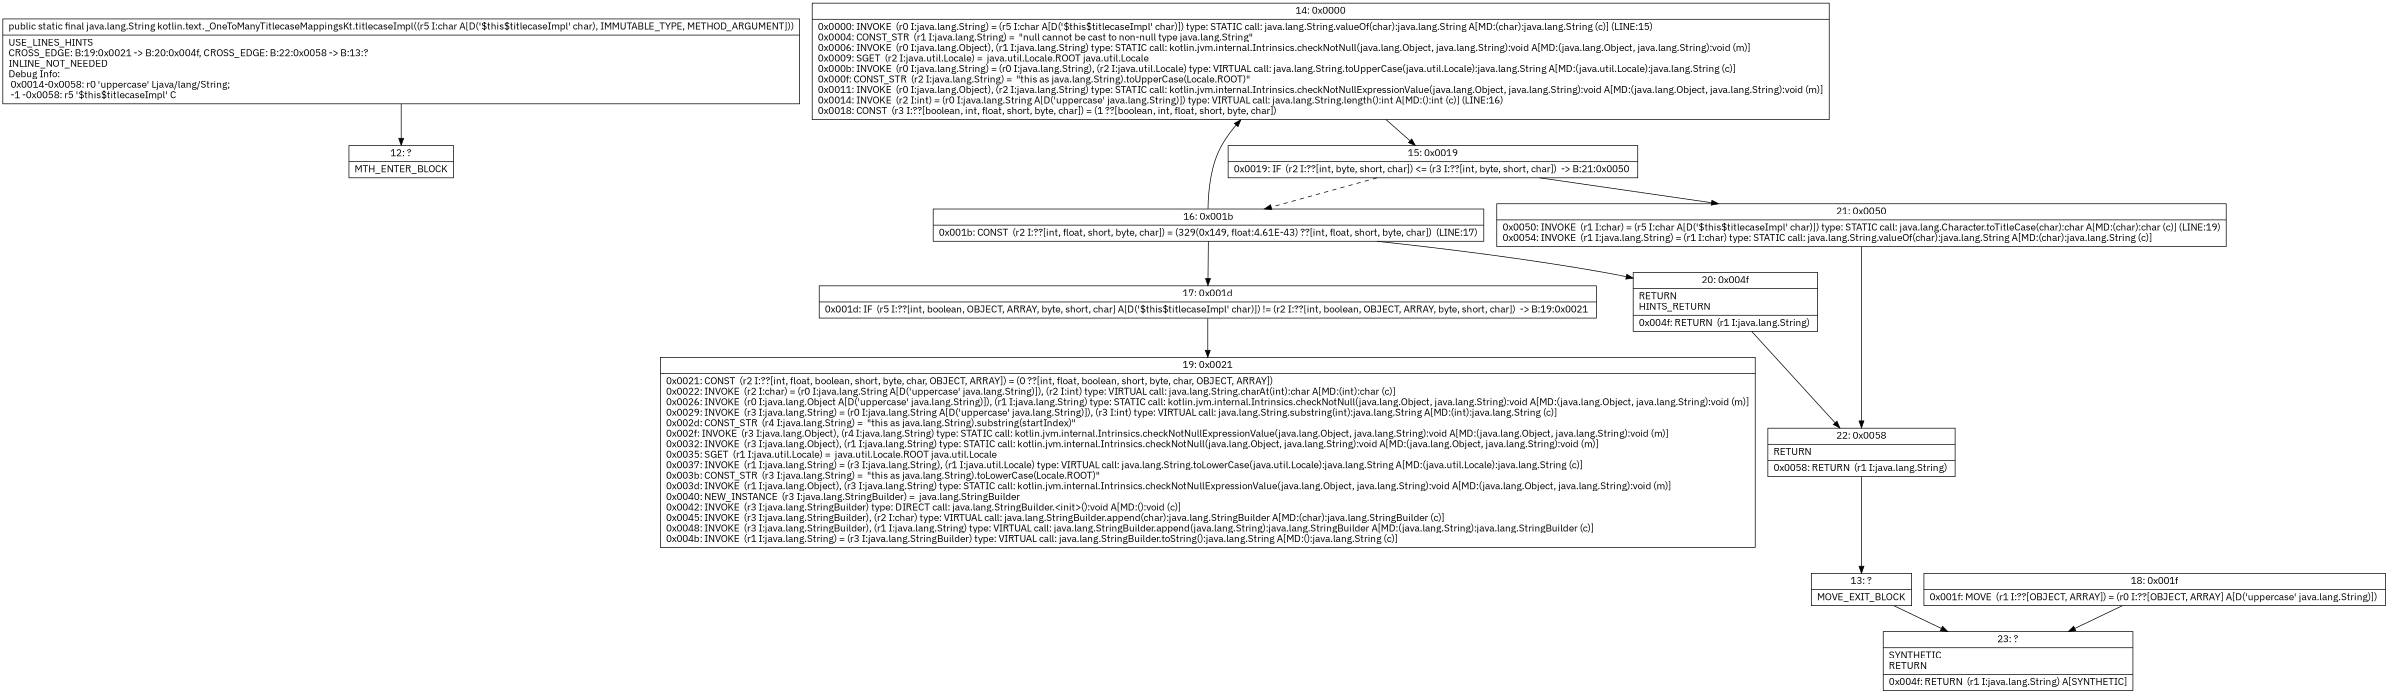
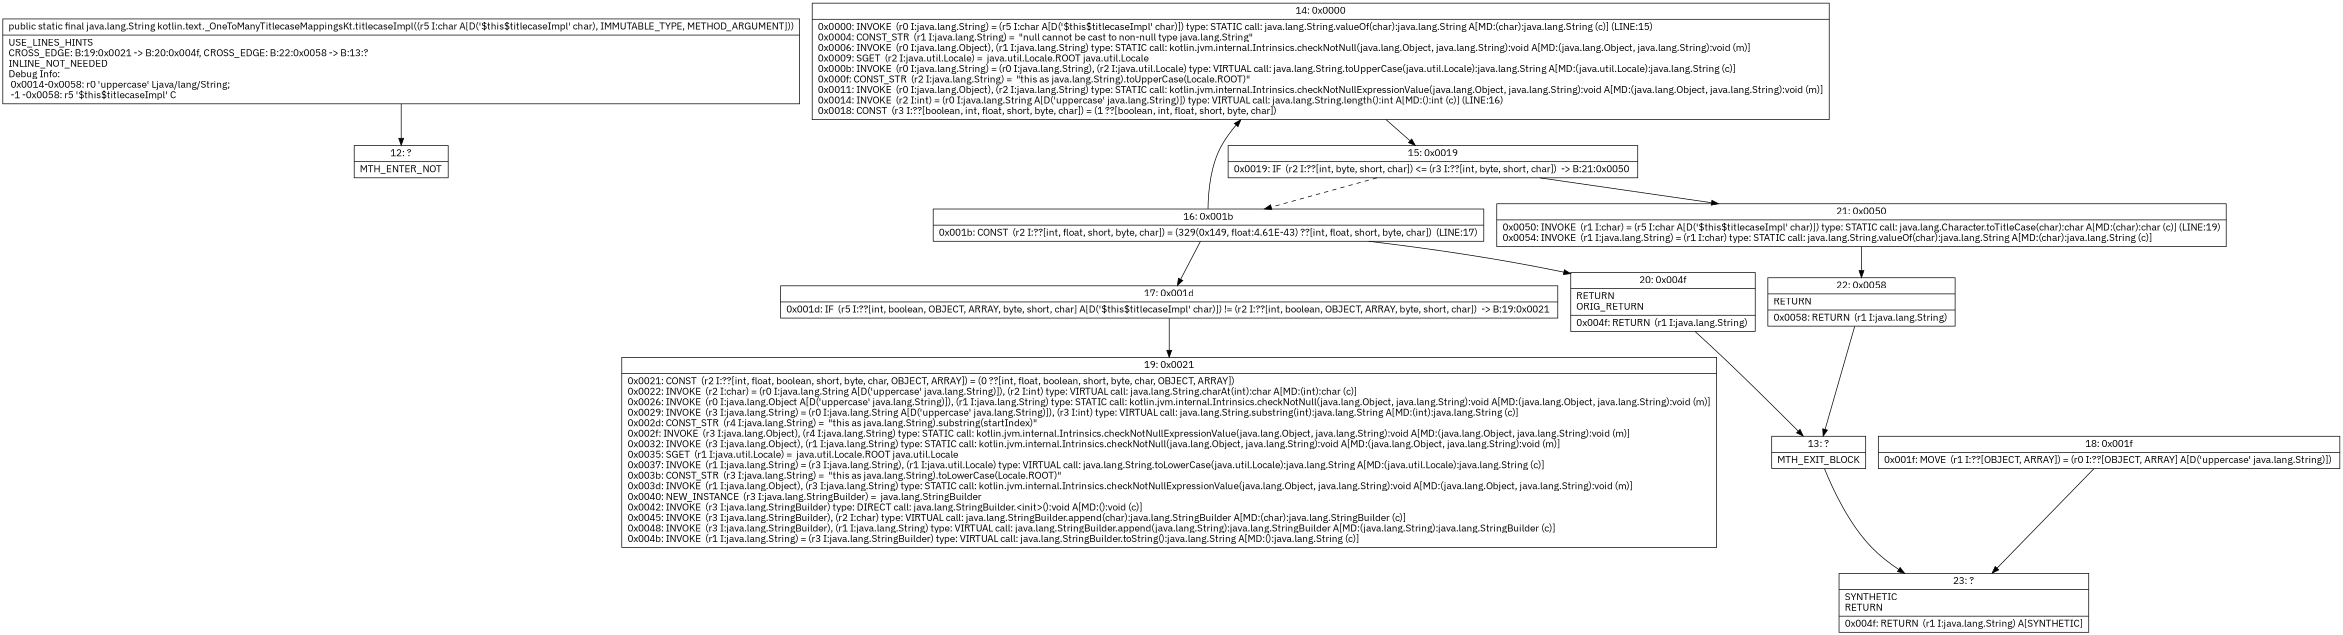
(401, 169) -> (401, 169)
(1675, 307) -> (1610, 307)
(1793, 377) -> (1747, 381)
(1861, 597) -> (1819, 460)
